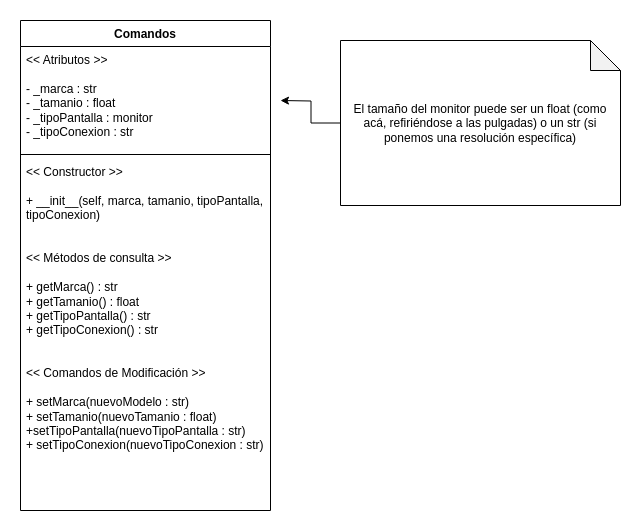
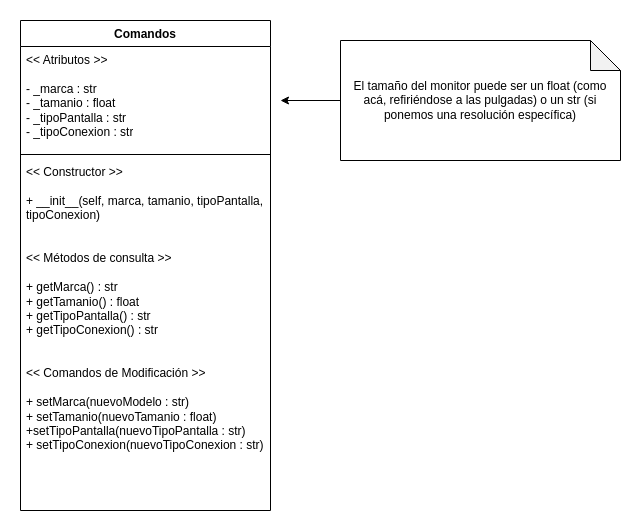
(98, 90) -> (88, 90)
(481, 123) -> (481, 101)
